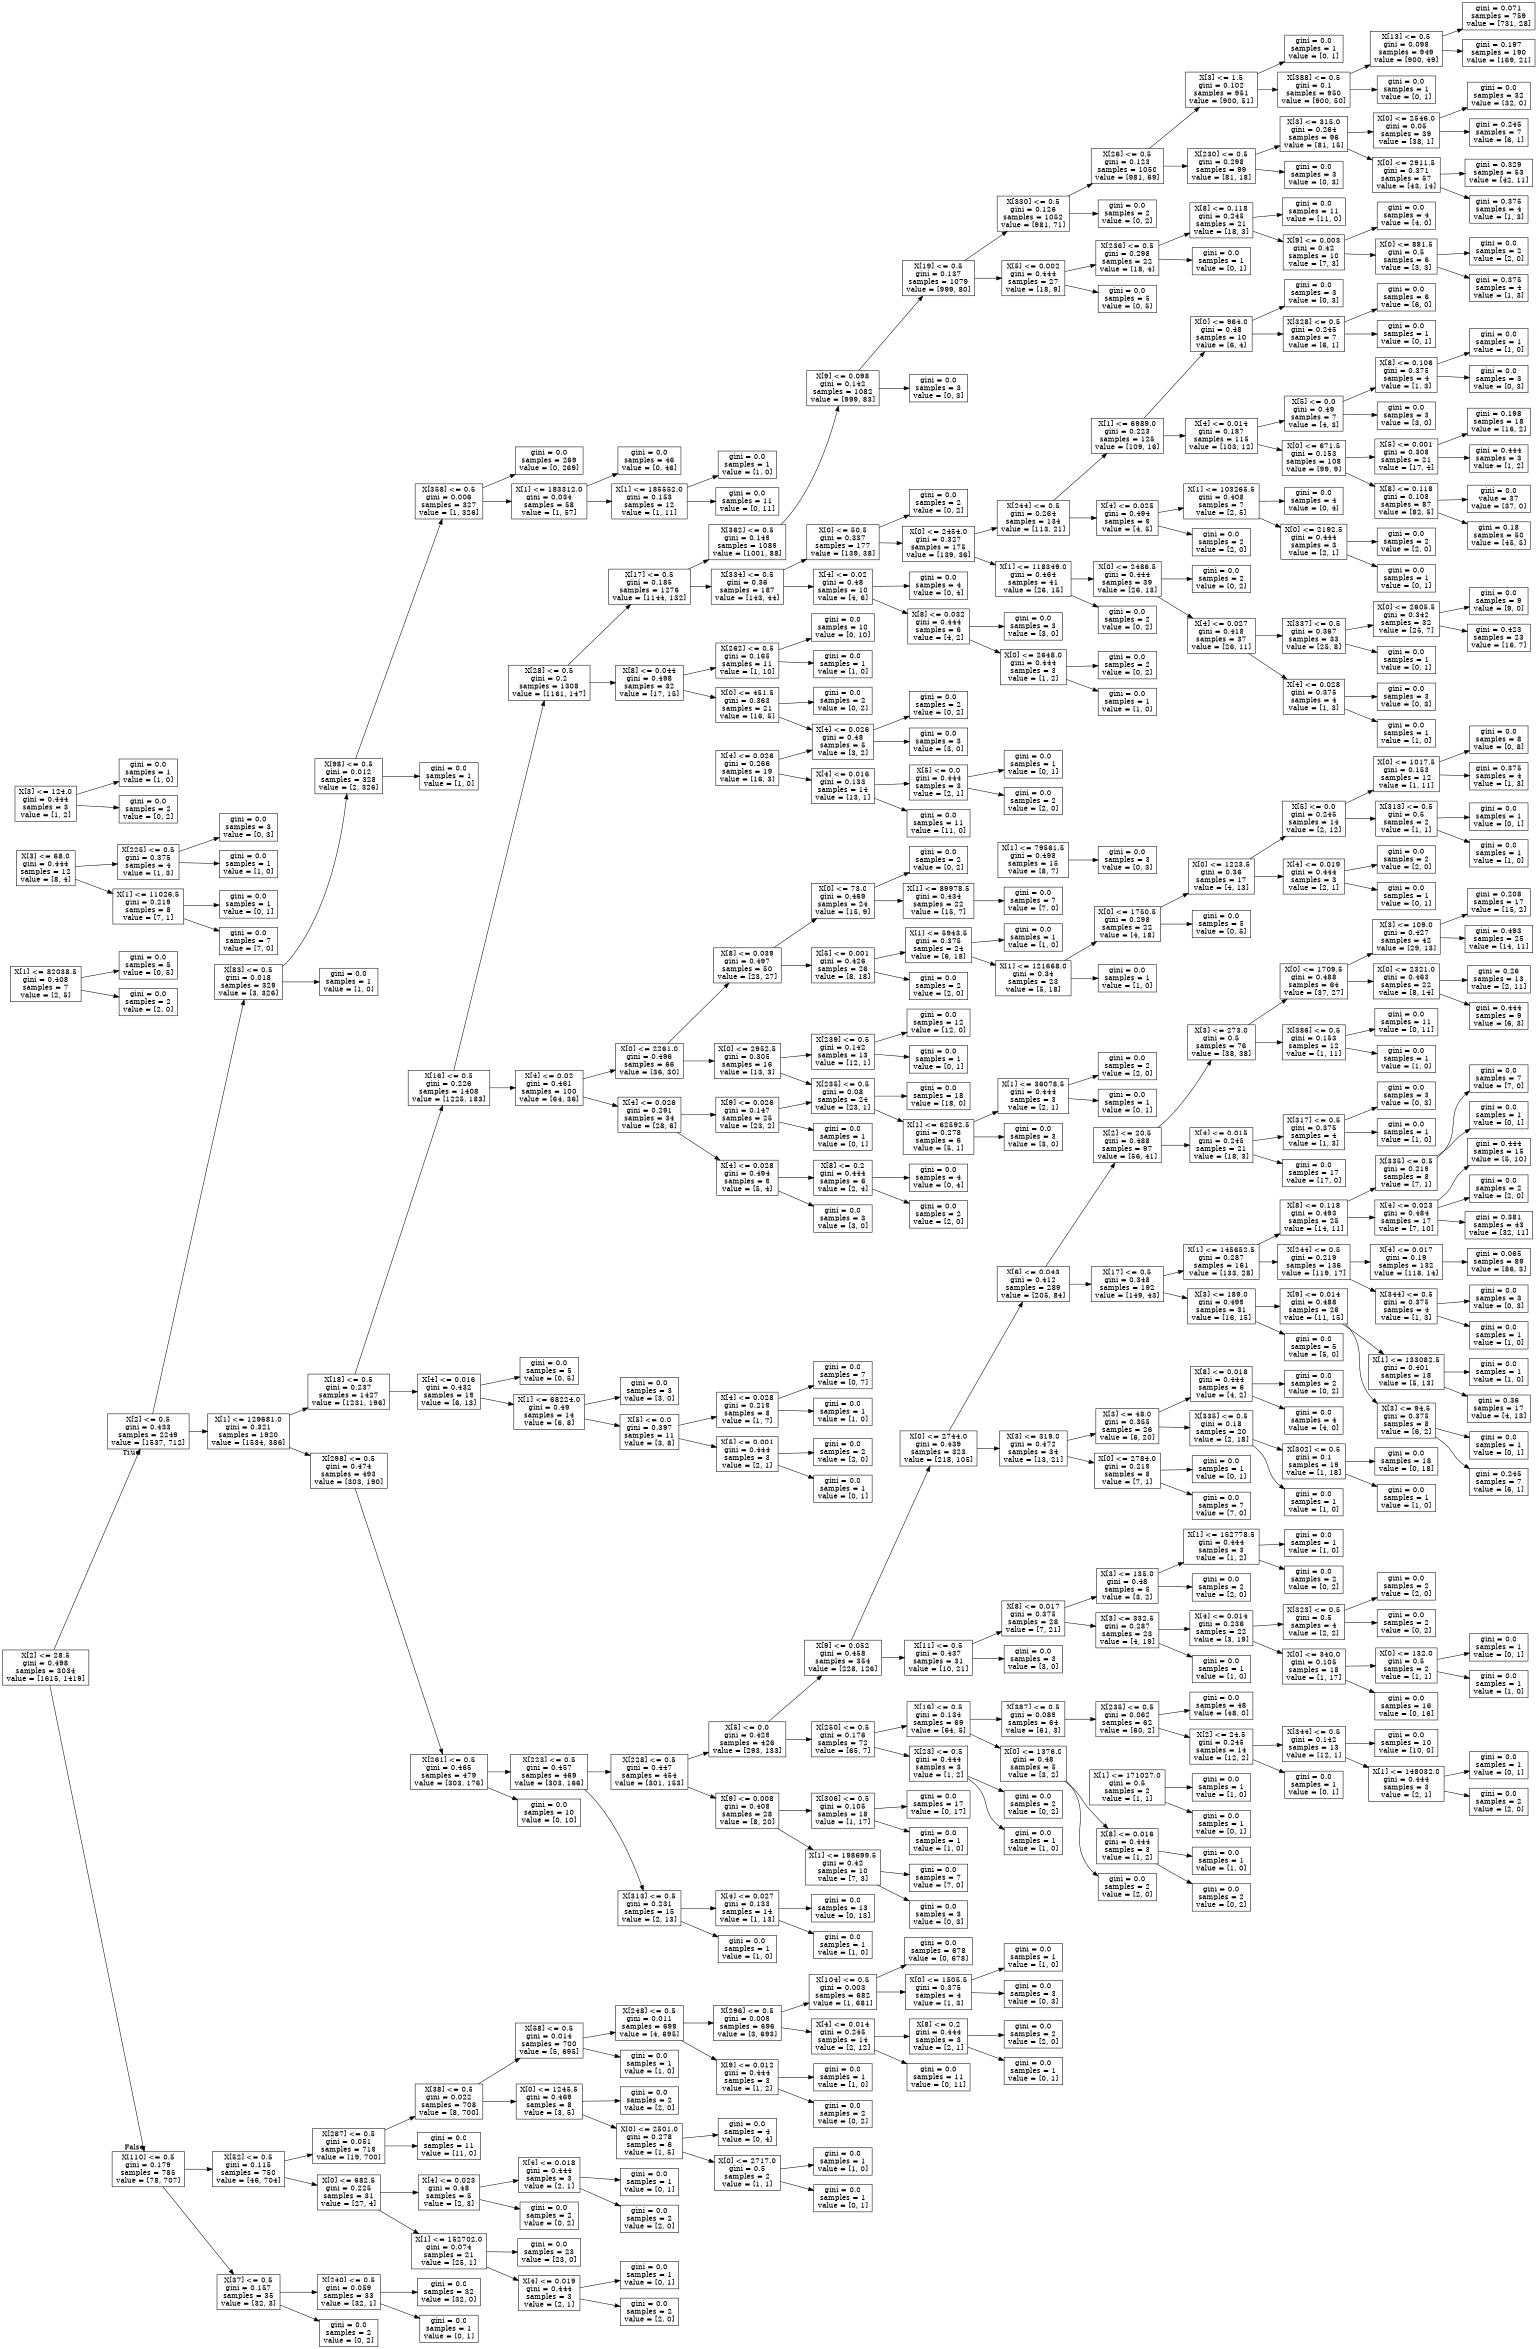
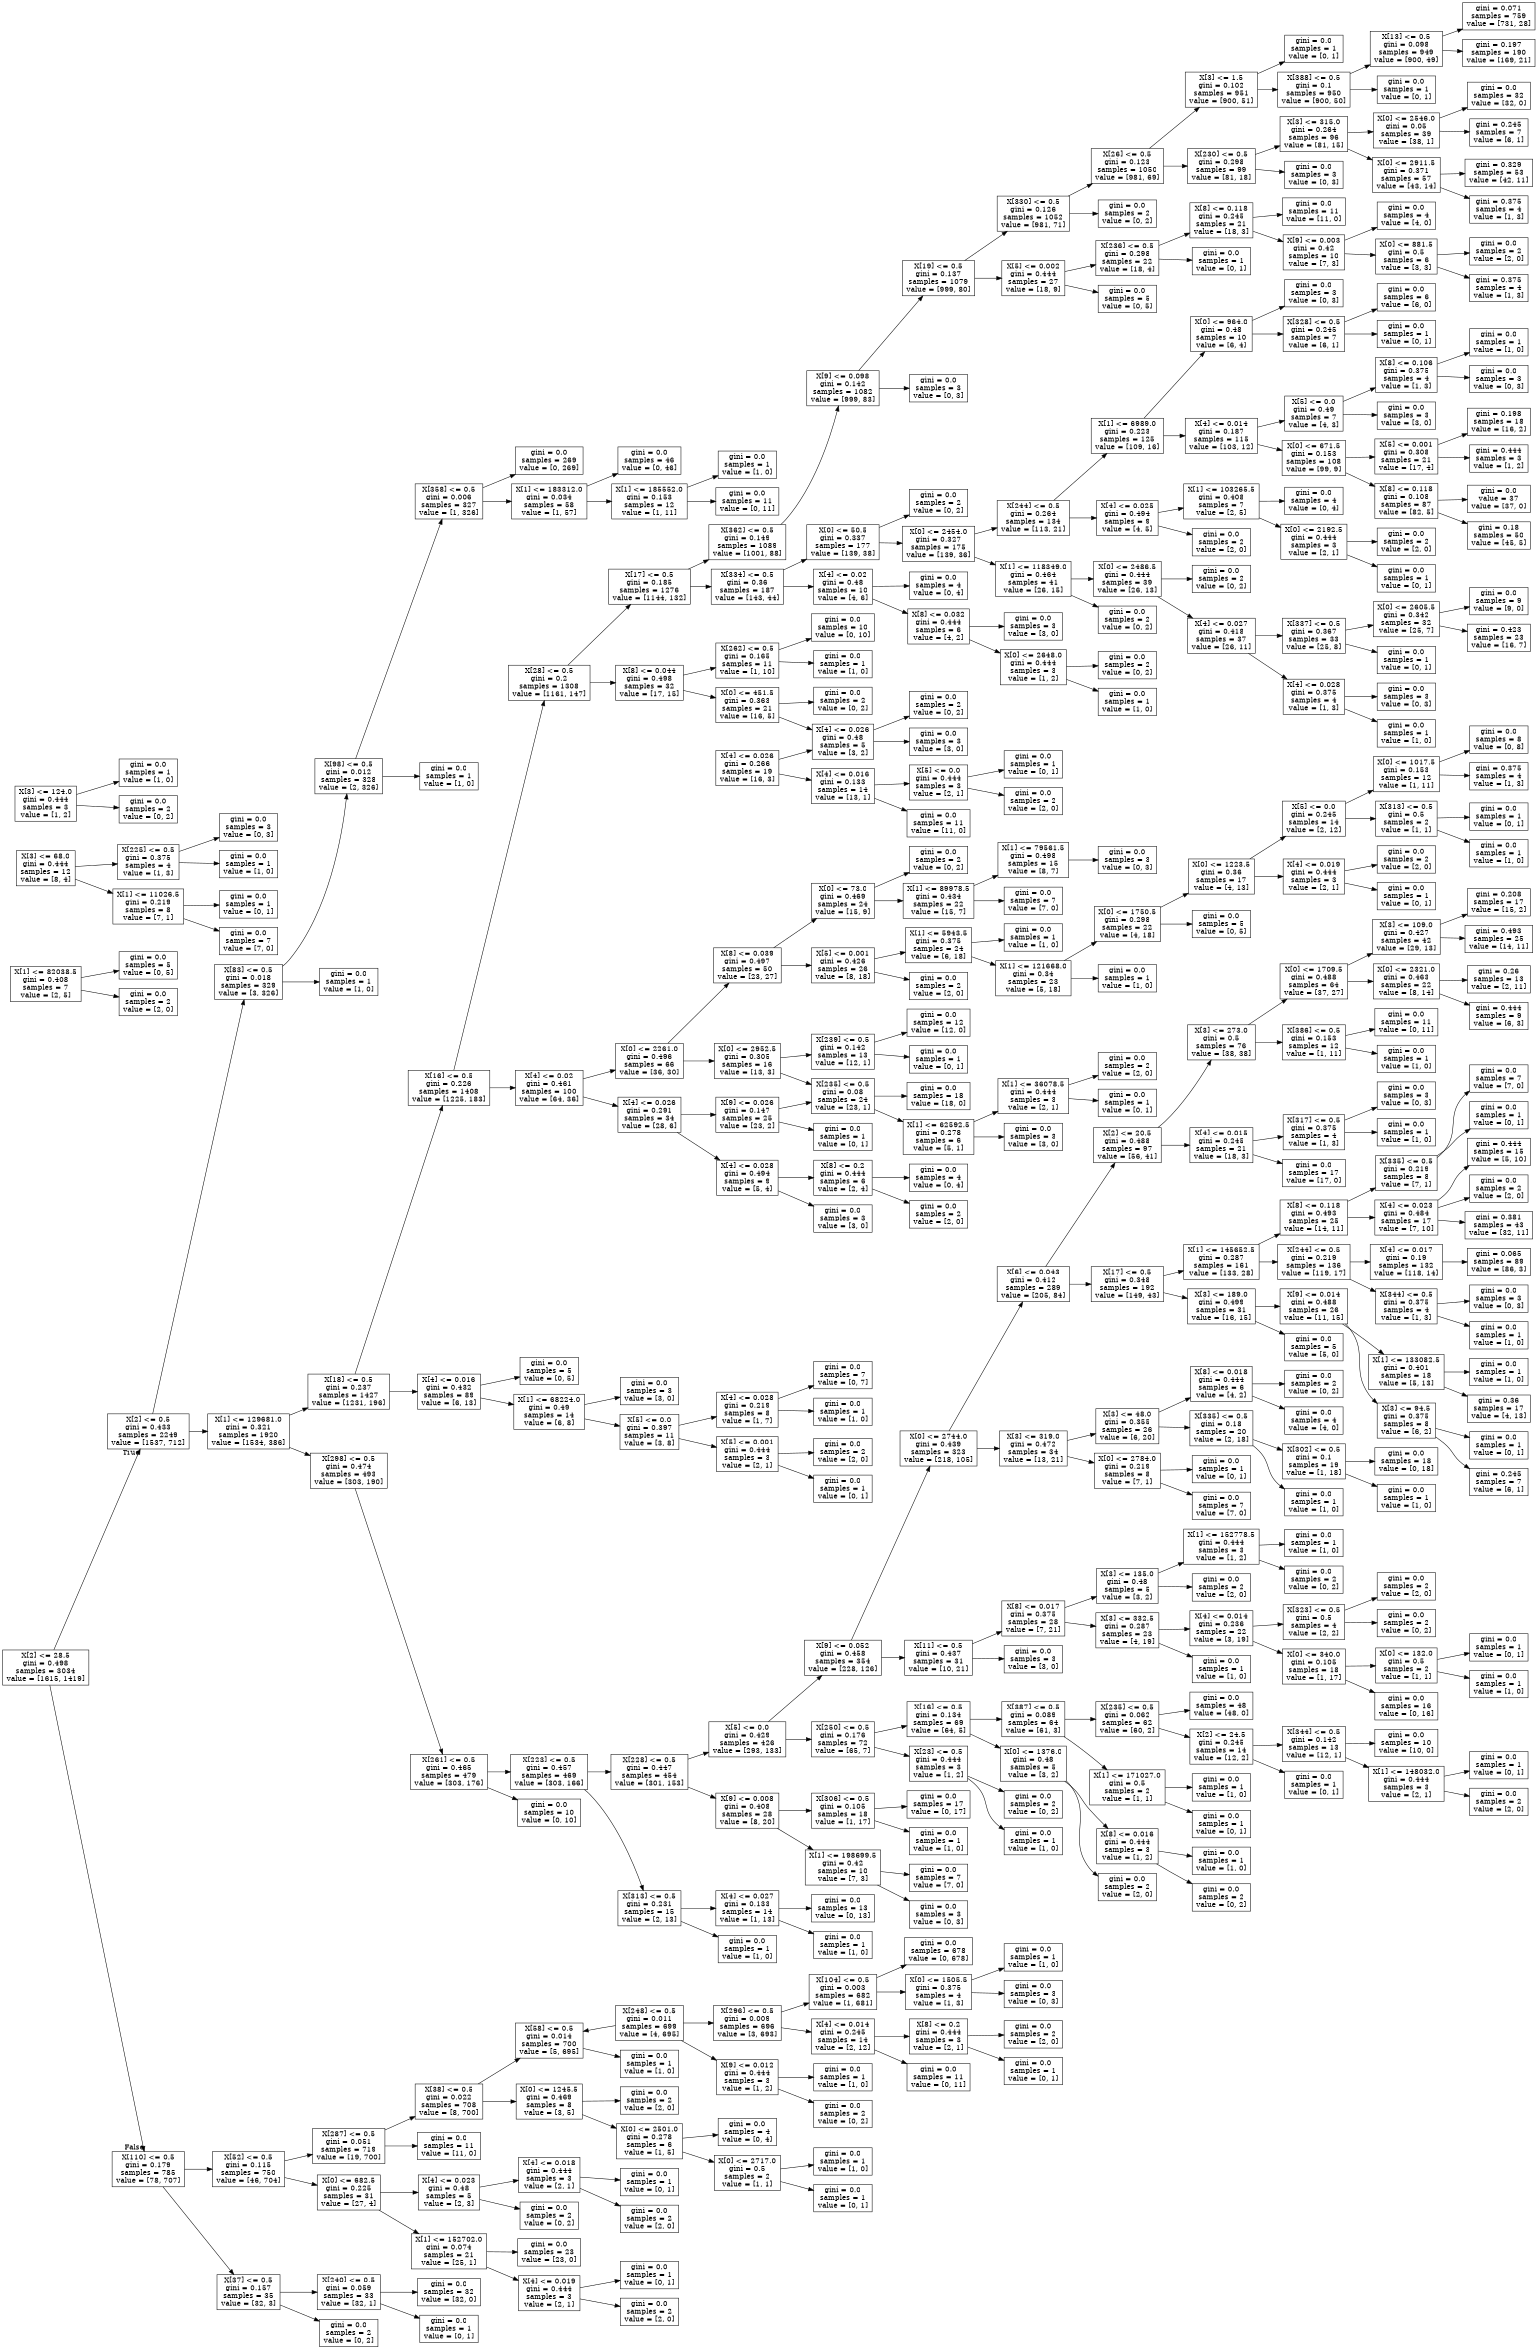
none -> (983, 881)
(449, 1392) -> (449, 1392)
none -> (1084, 1751)
(597, 2036) -> (602, 2028)
